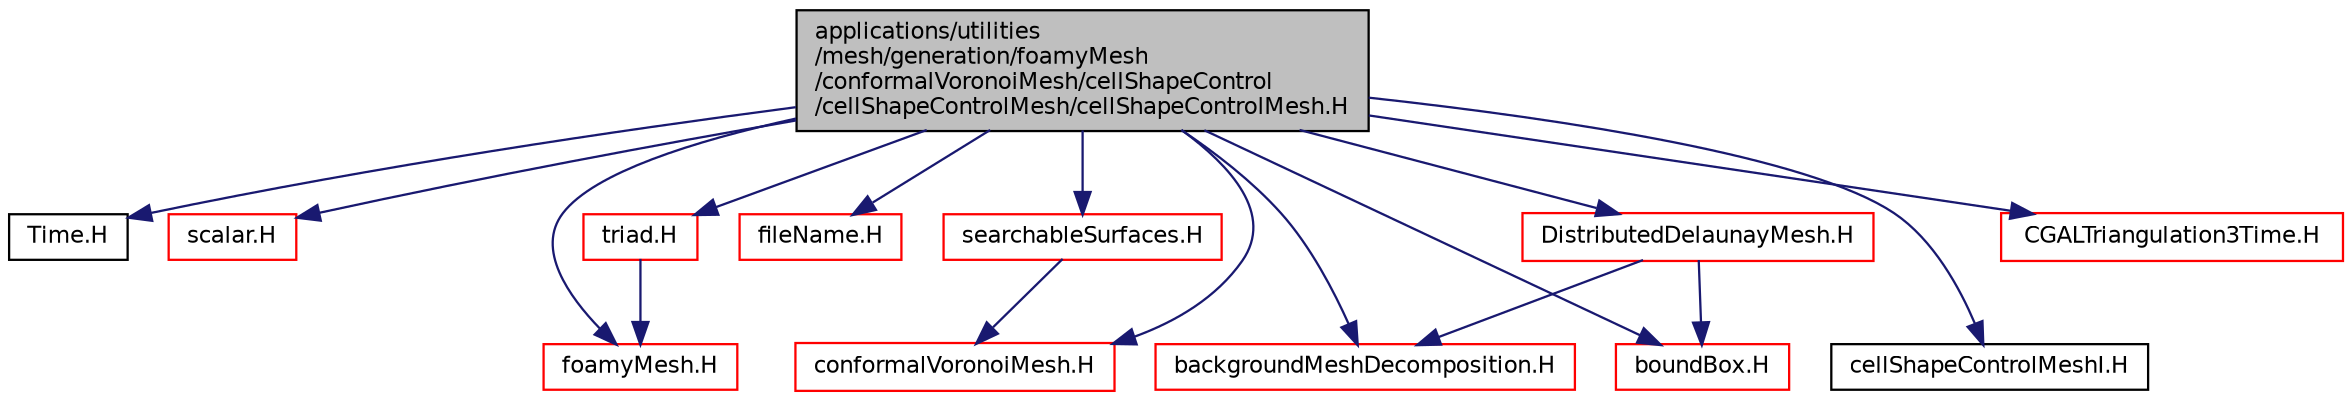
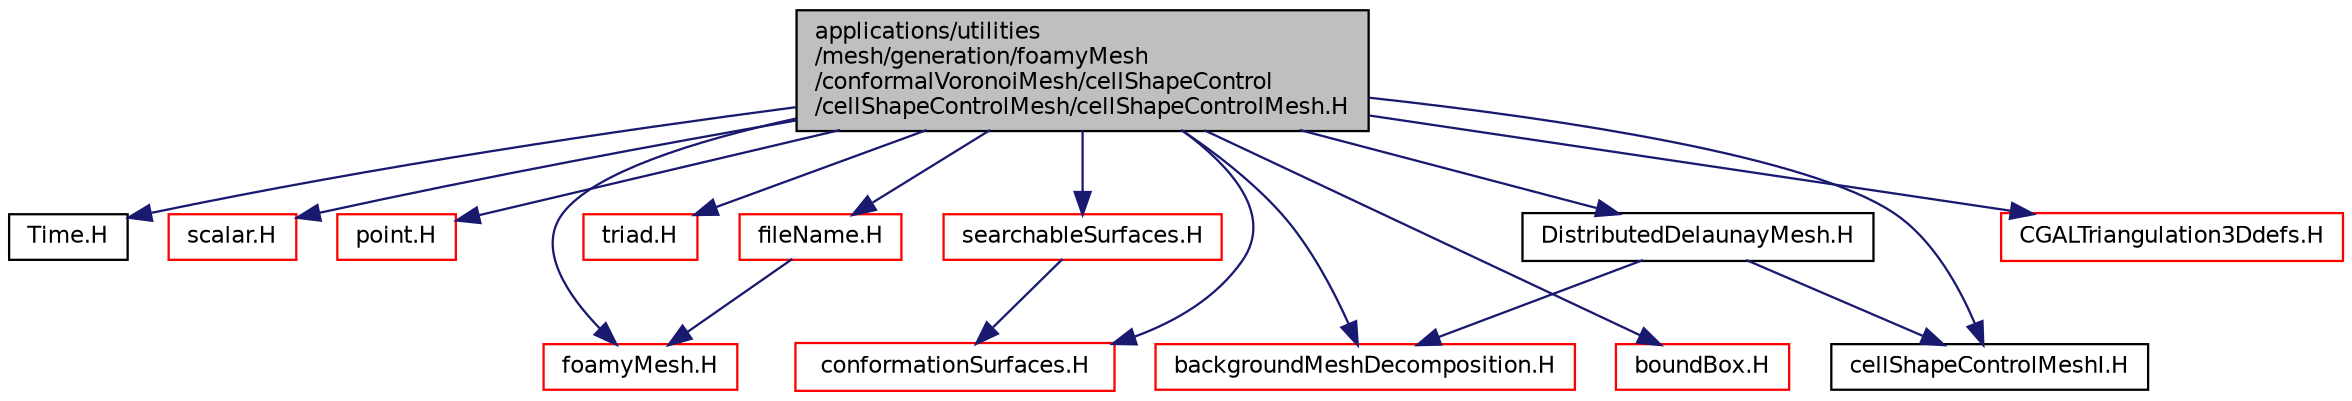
none -> (397, 237)
(1698, 237) -> (1698, 237)
(2172, 237) -> (2172, 237)
(640, 290) -> (740, 295)
(1700, 291) -> (1835, 298)
(955, 367) -> (955, 367)
